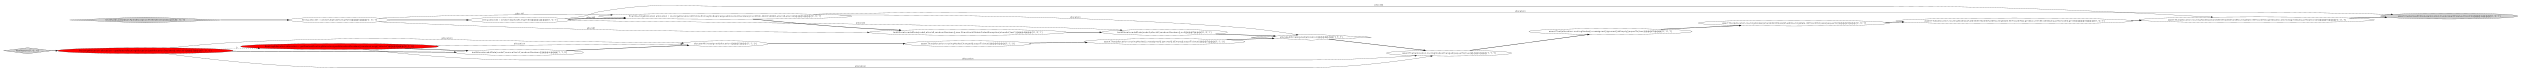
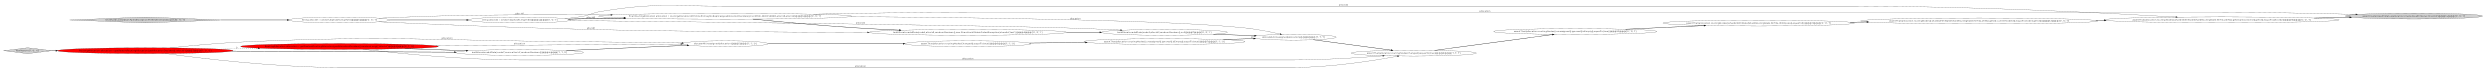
(1311, 37) -> (1294, 37)
